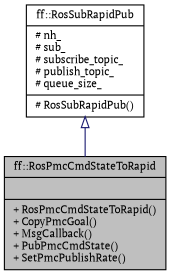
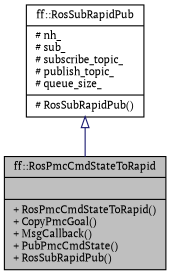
(70, 258) -> (63, 258)
